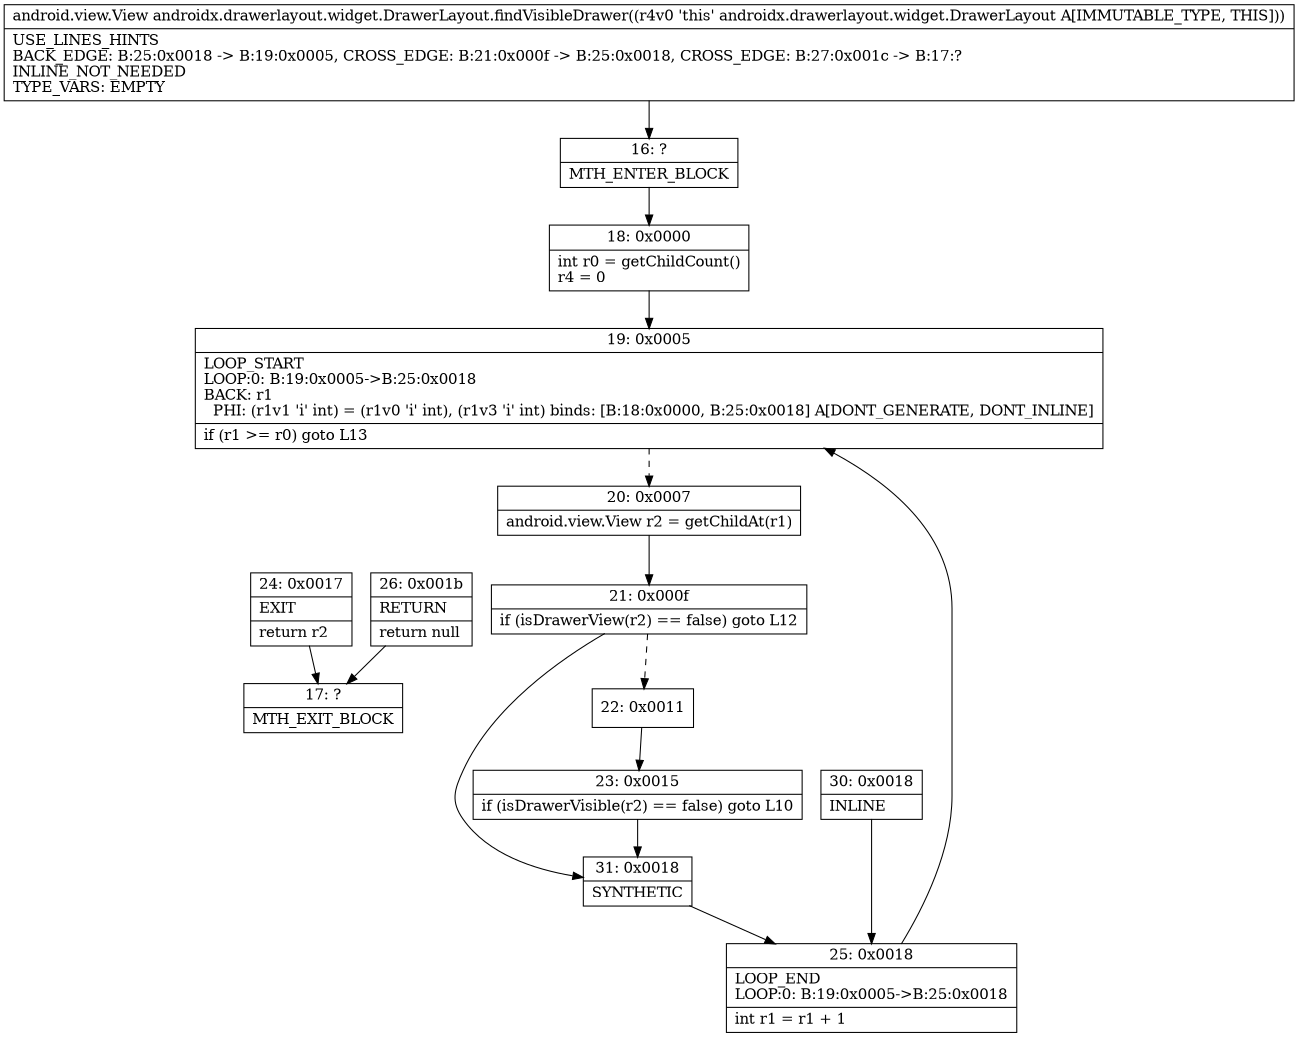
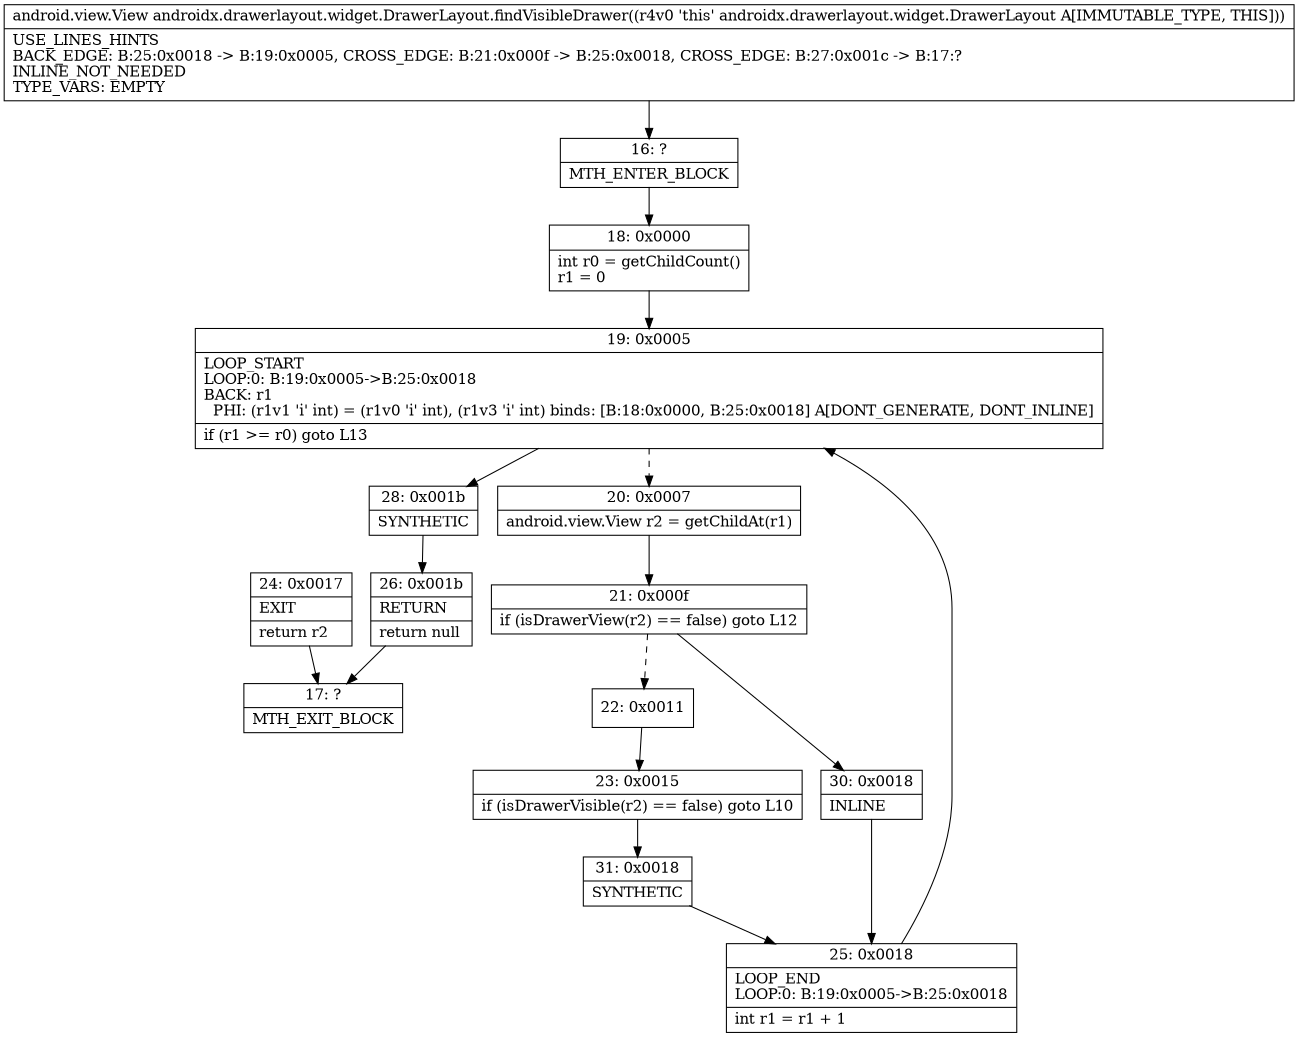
(582, 278) -> (582, 278)
none -> (424, 511)
(468, 761) -> (756, 699)
